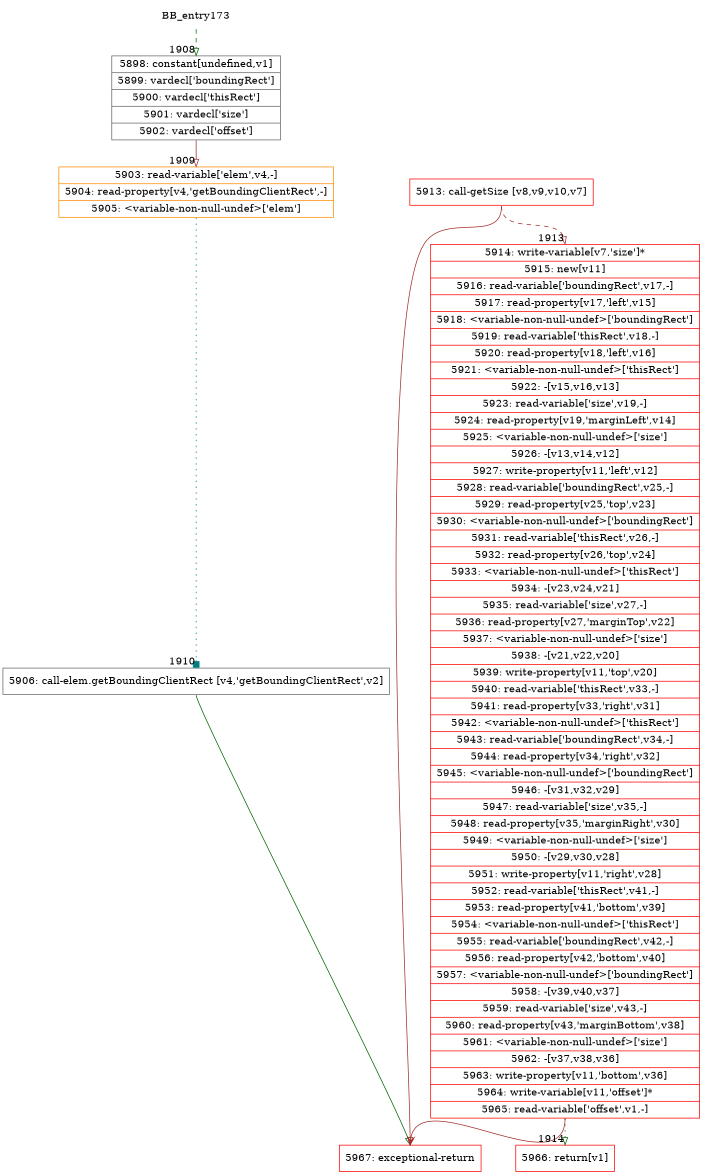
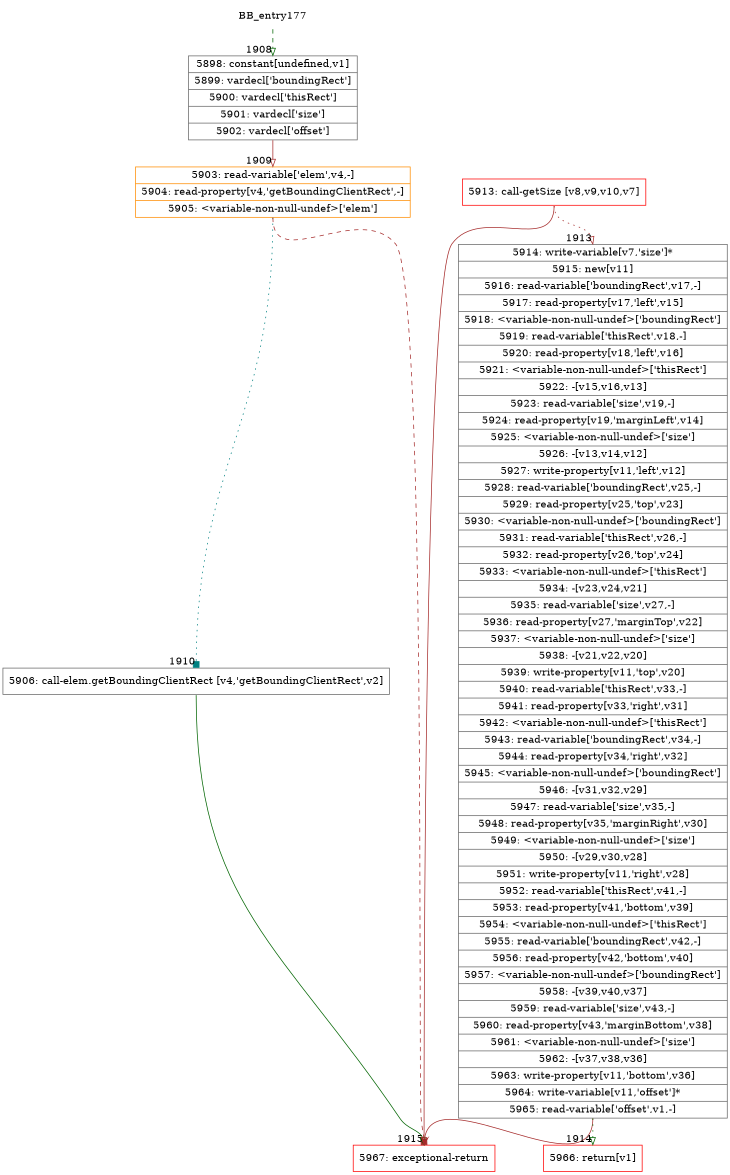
(196, 16) -> (273, 16)
(530, 225) -> (570, 224)
none -> (418, 619)
(565, 681) -> (593, 681)
